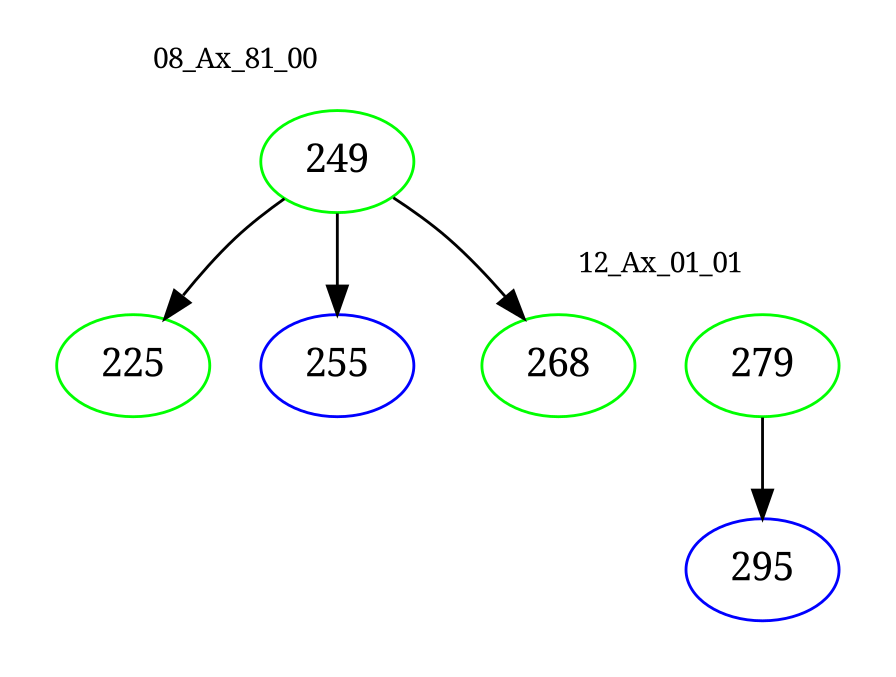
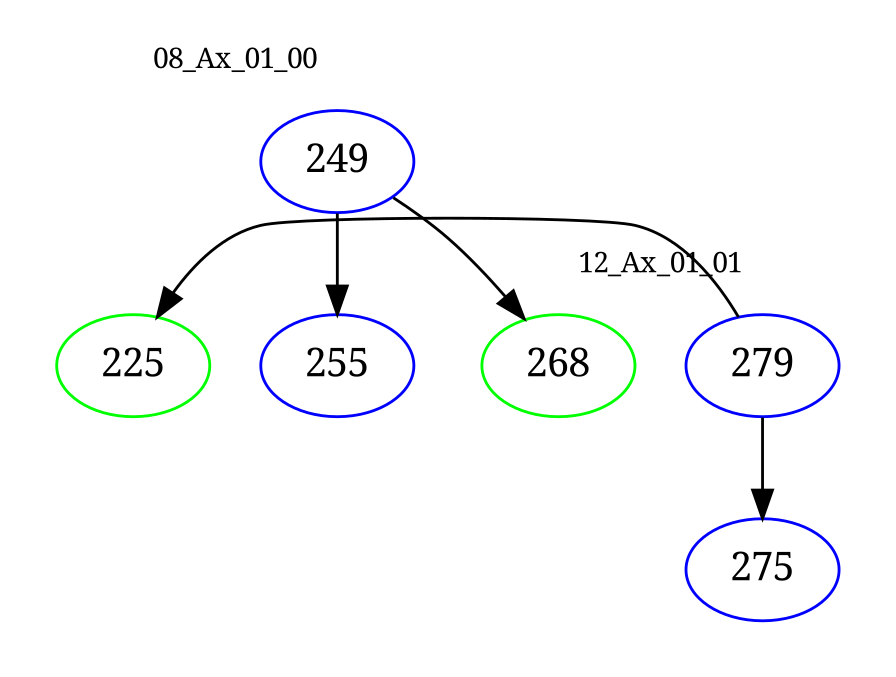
(235, 61) -> (235, 61)
(337, 162) -> (337, 162)
(230, 243) -> (462, 218)
(763, 366) -> (763, 366)
(763, 570) -> (763, 570)
